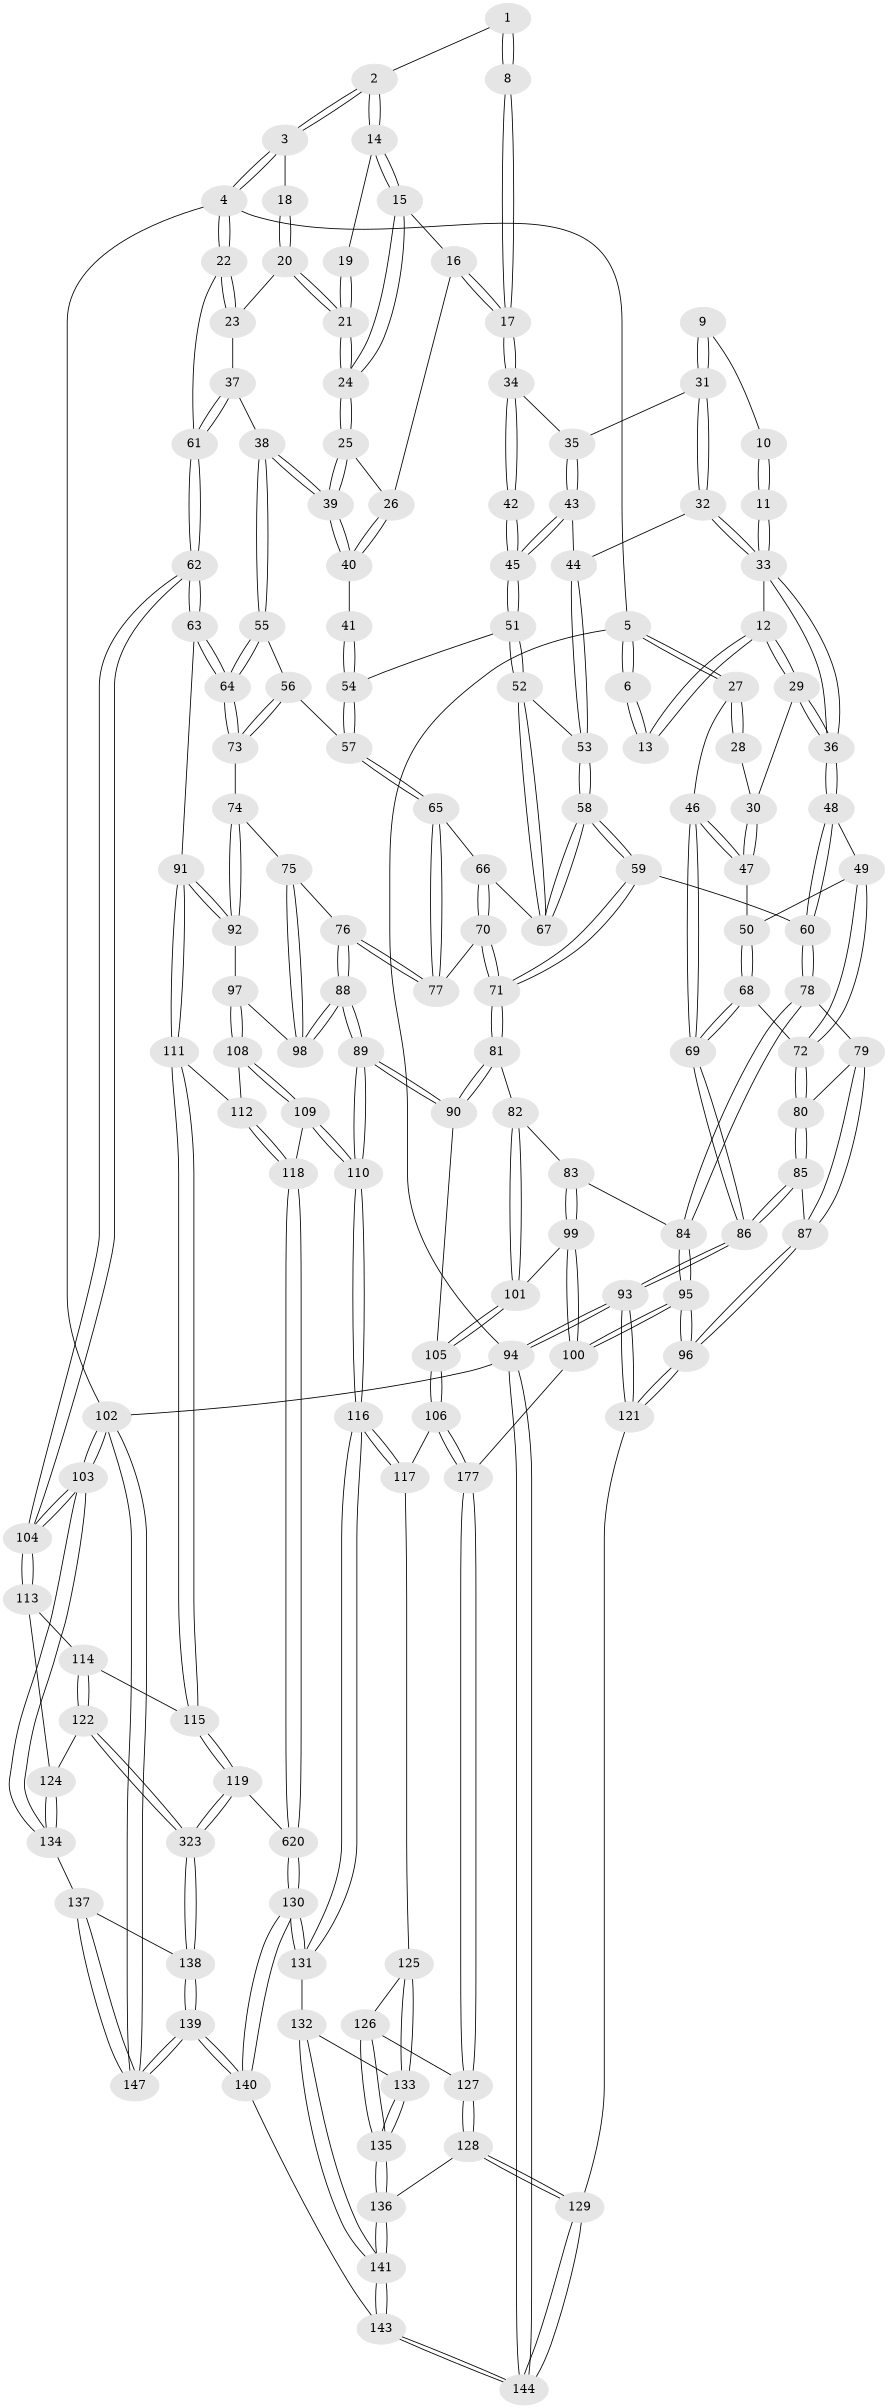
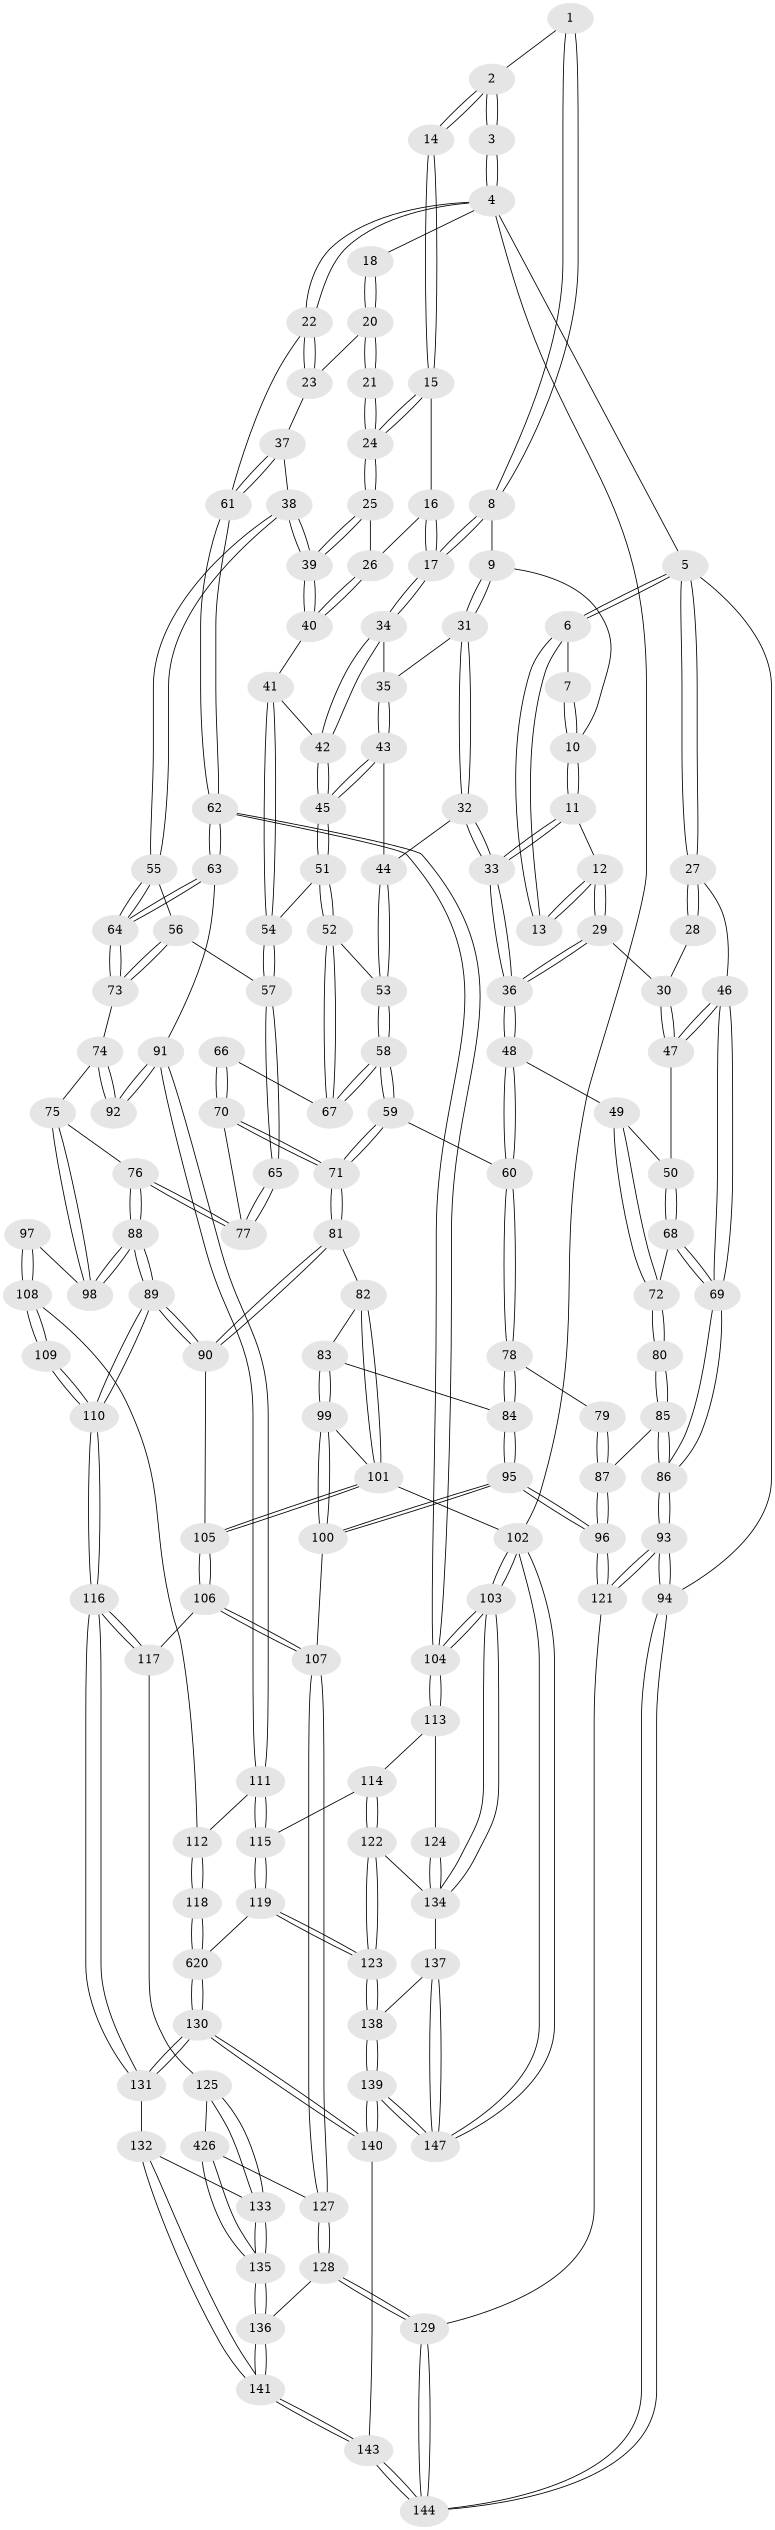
(285, 171) -> (431, 231)
(346, 262) -> none
none -> (492, 535)
(764, 596) -> (587, 839)
none -> (568, 687)
none -> (297, 718)
(460, 839) -> none
(235, 961) -> none
(832, 1082) -> none
(299, 1143) -> none
(313, 1398) -> (454, 1510)
(468, 1478) -> (316, 1660)
(67, 1751) -> (404, 1873)
(191, 1843) -> (372, 1964)
(365, 2025) -> (205, 2147)
